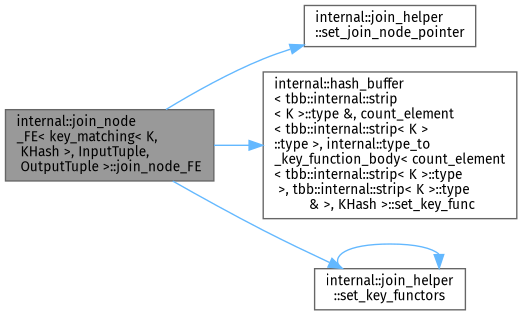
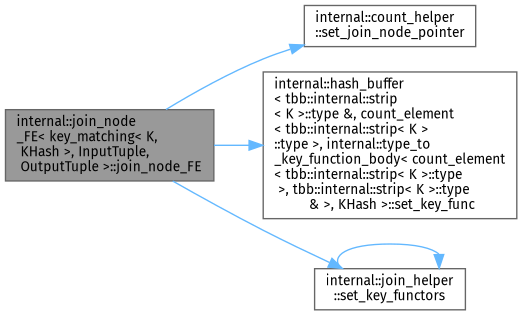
(390, 26) -> (390, 26)
